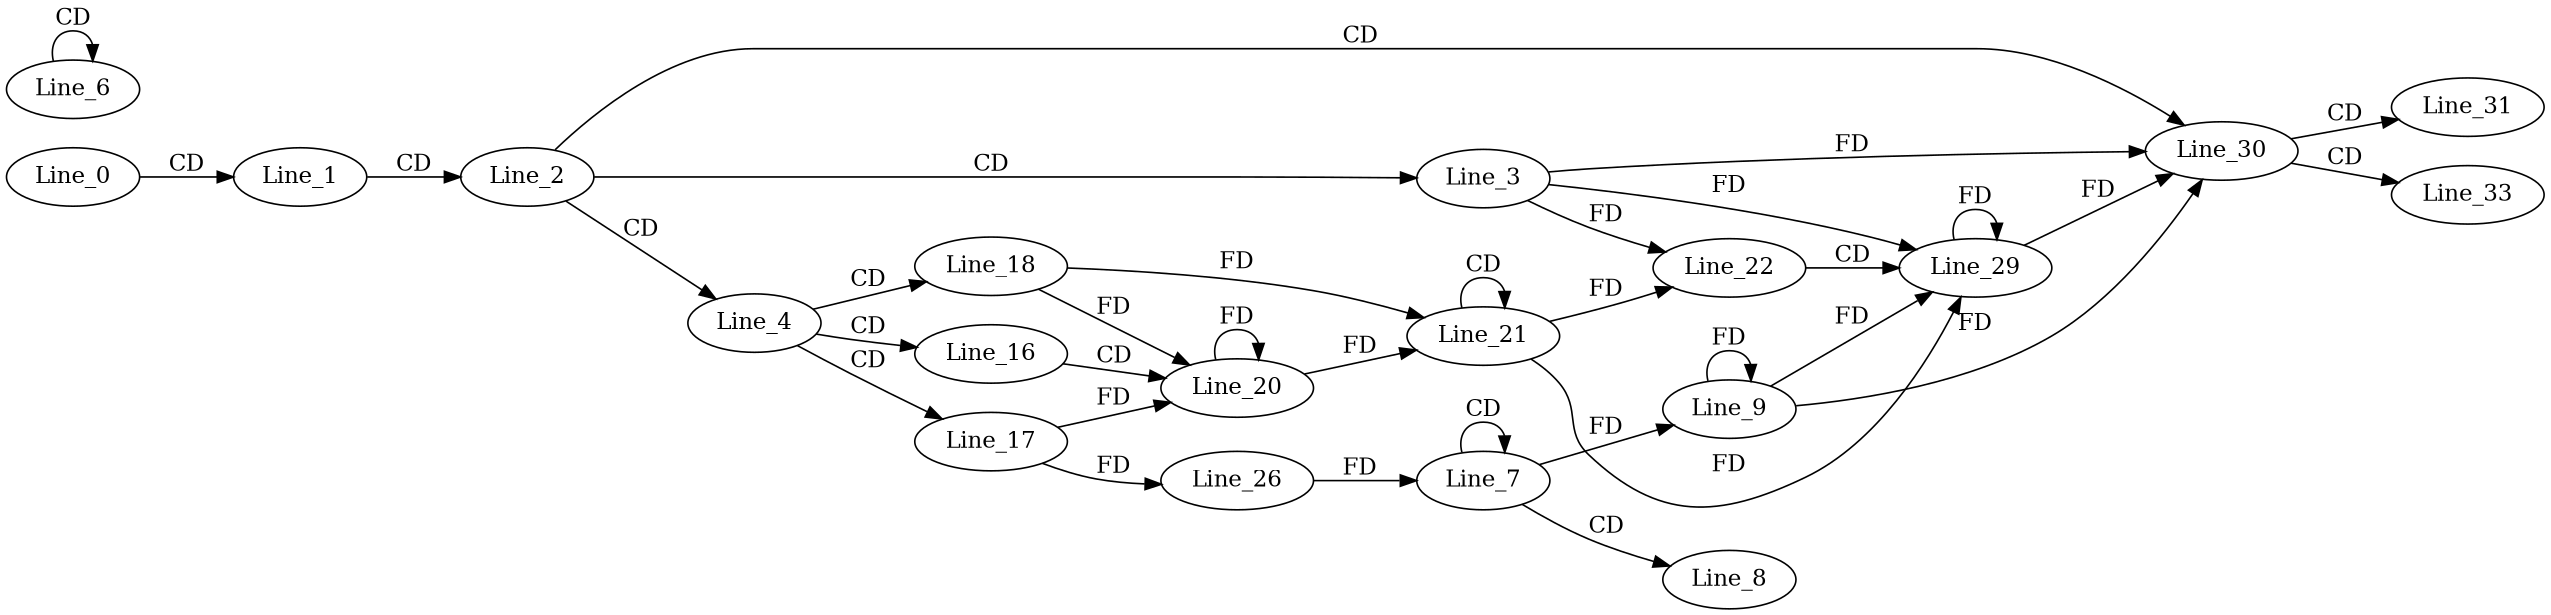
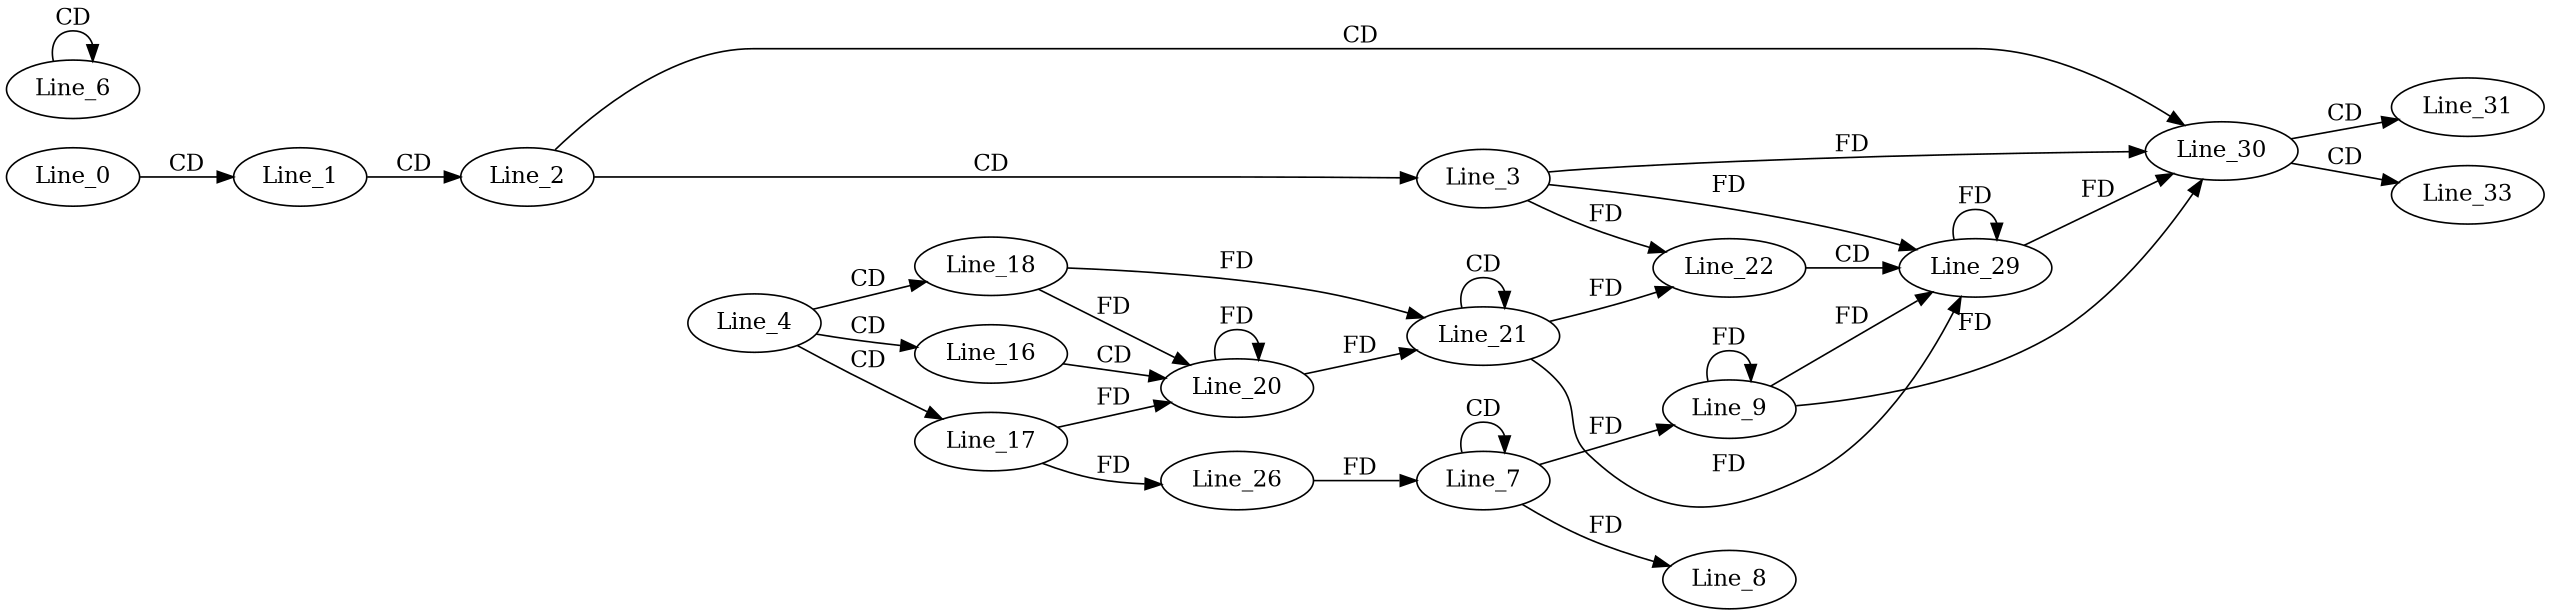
(634, 245) -> none
(1606, 527) -> (1606, 527)
